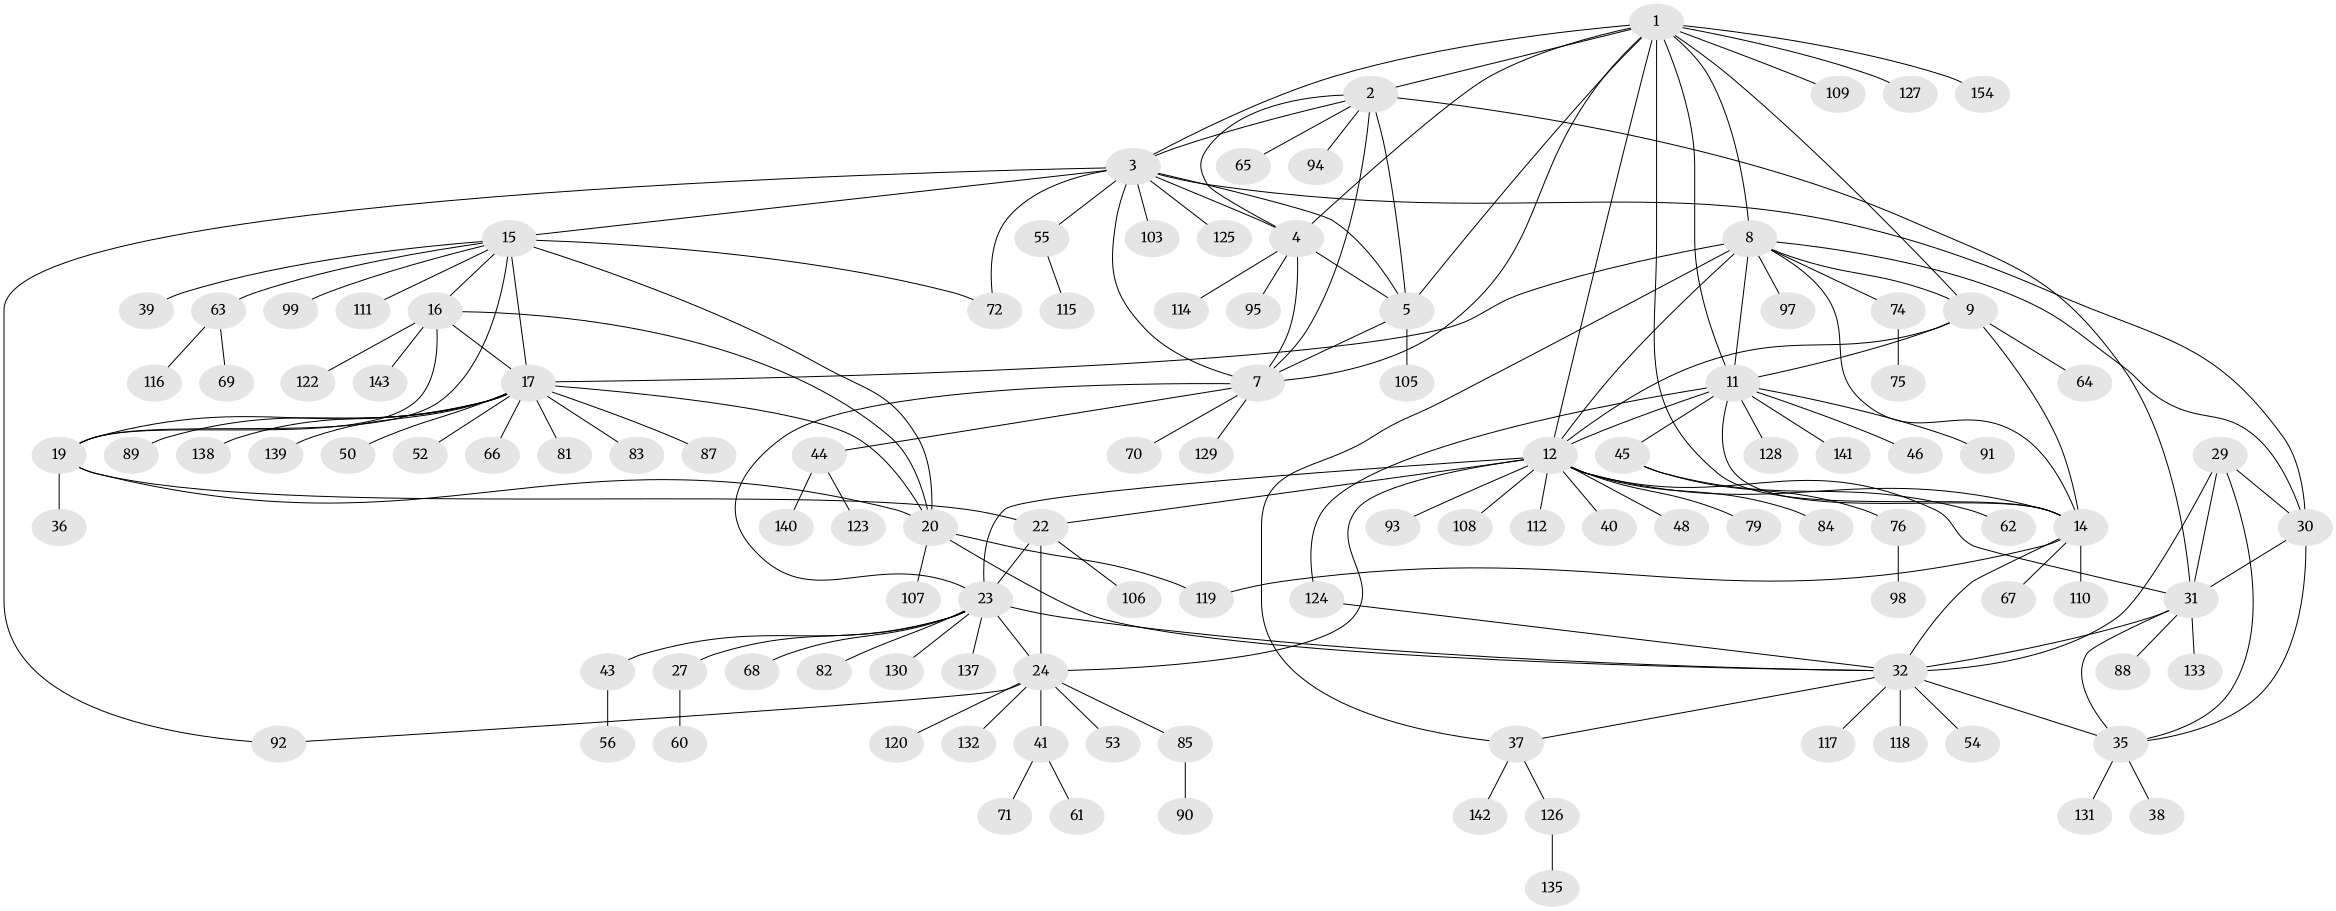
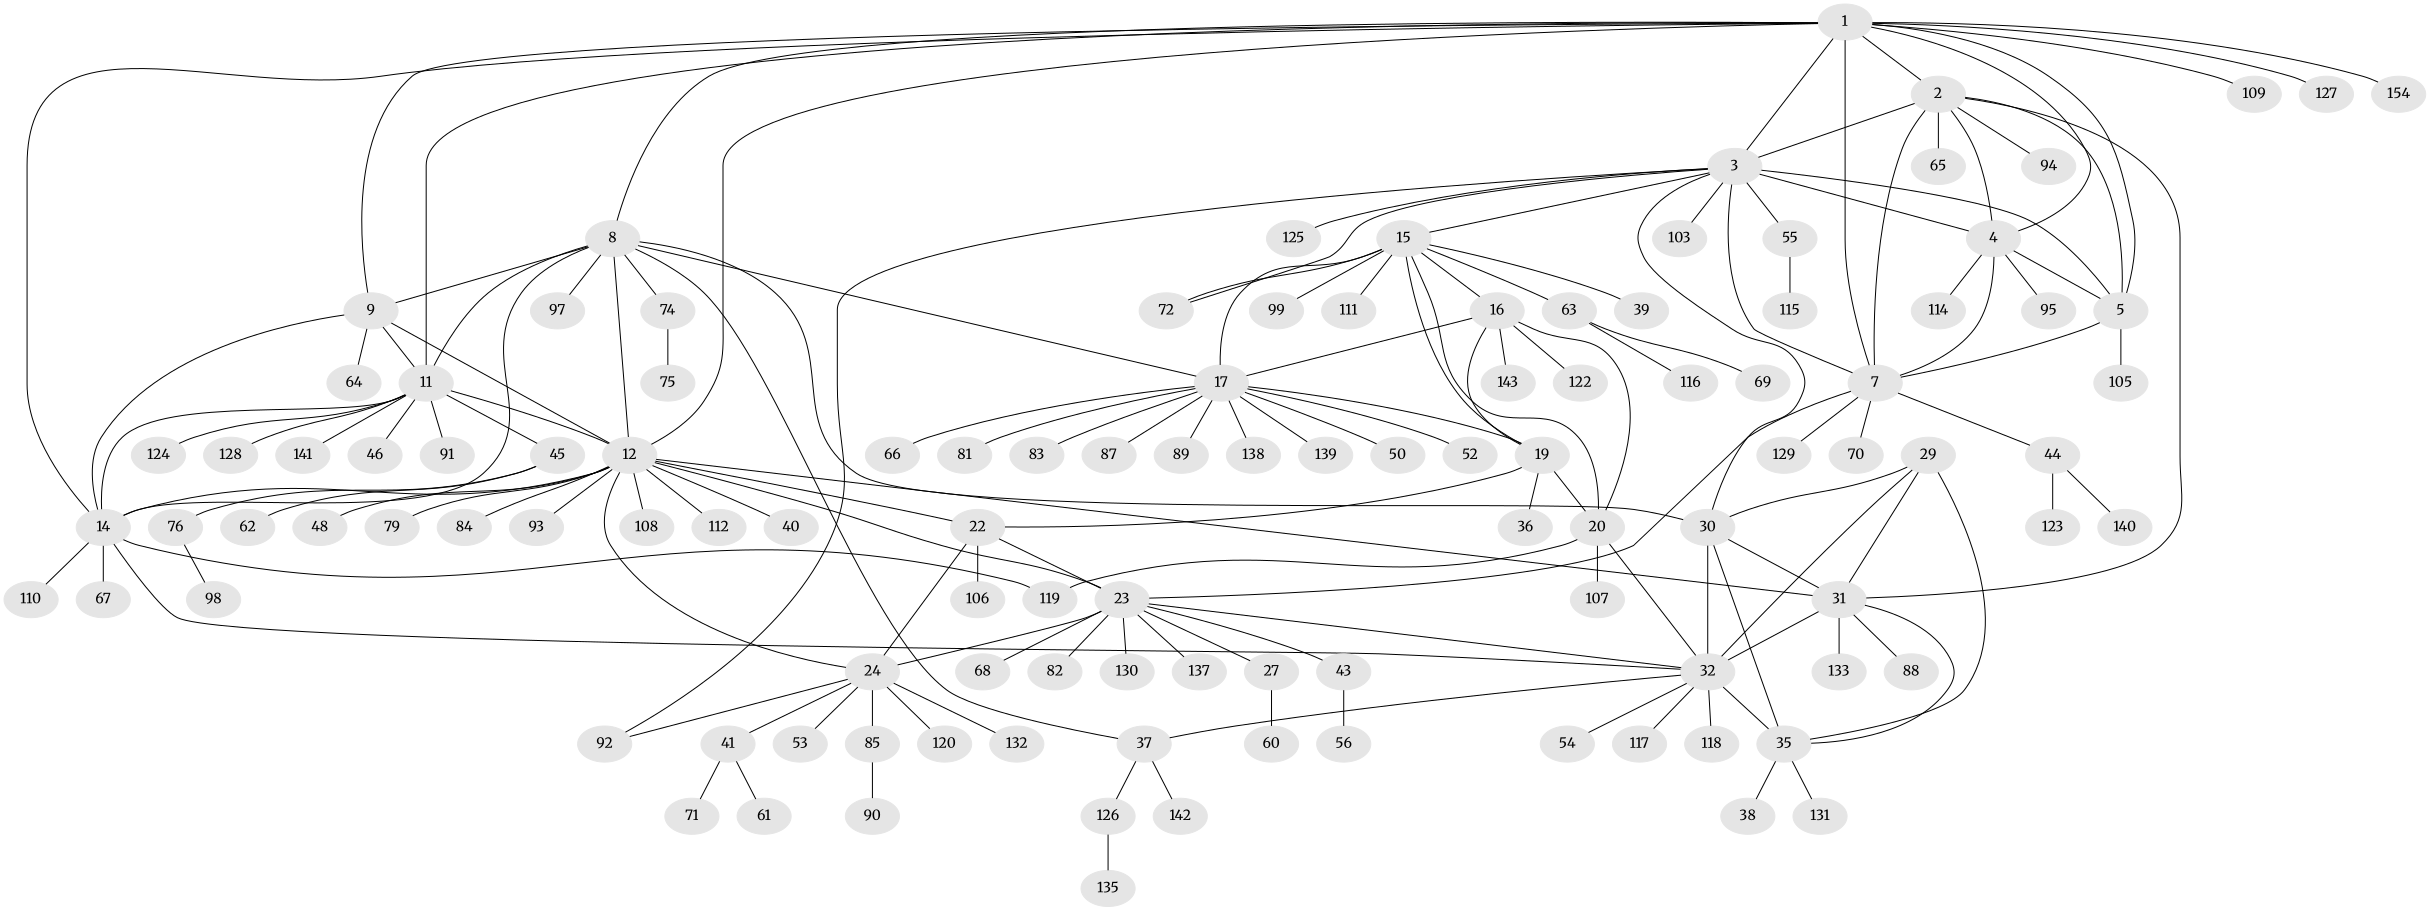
(757, 410) -> none
(1609, 636) -> (1708, 600)
